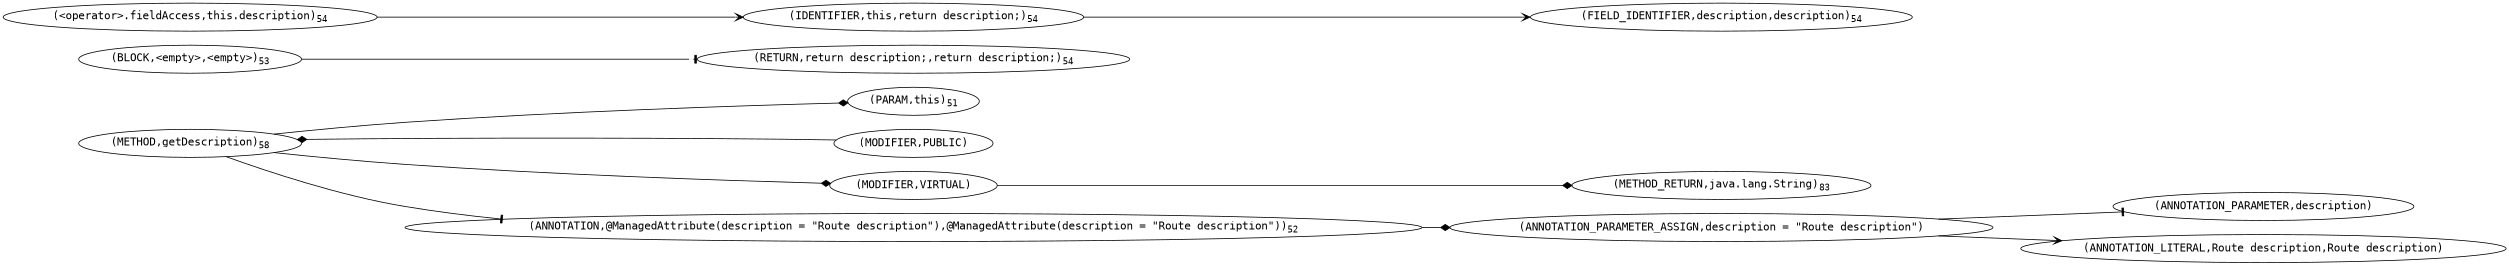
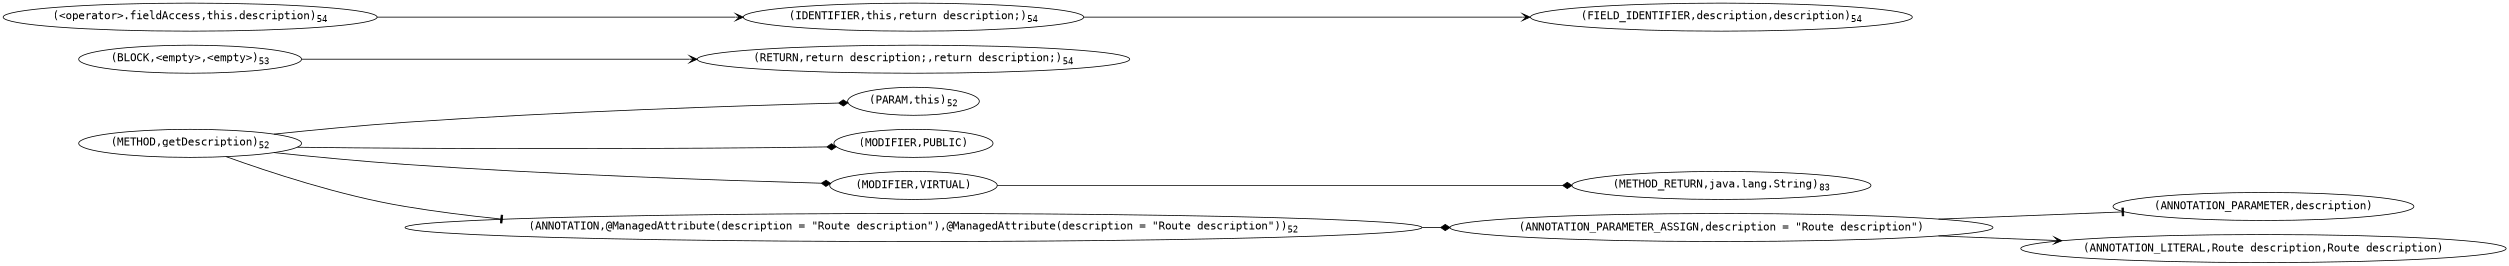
(495, 59) -> (495, 59)
(952, 100) -> (952, 100)
(572, 138) -> (562, 149)
(264, 142) -> (264, 142)
